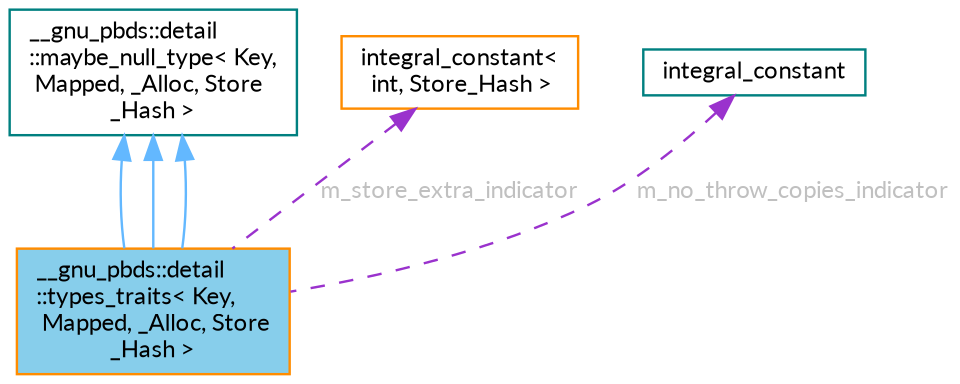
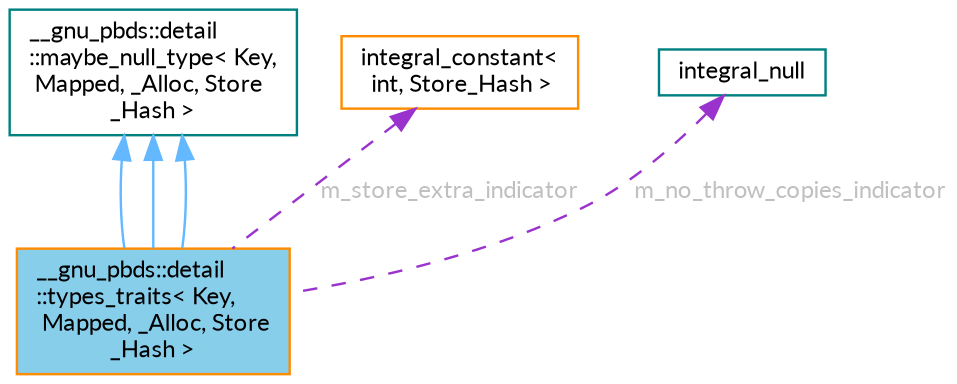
(754, 72) -> (742, 72)
